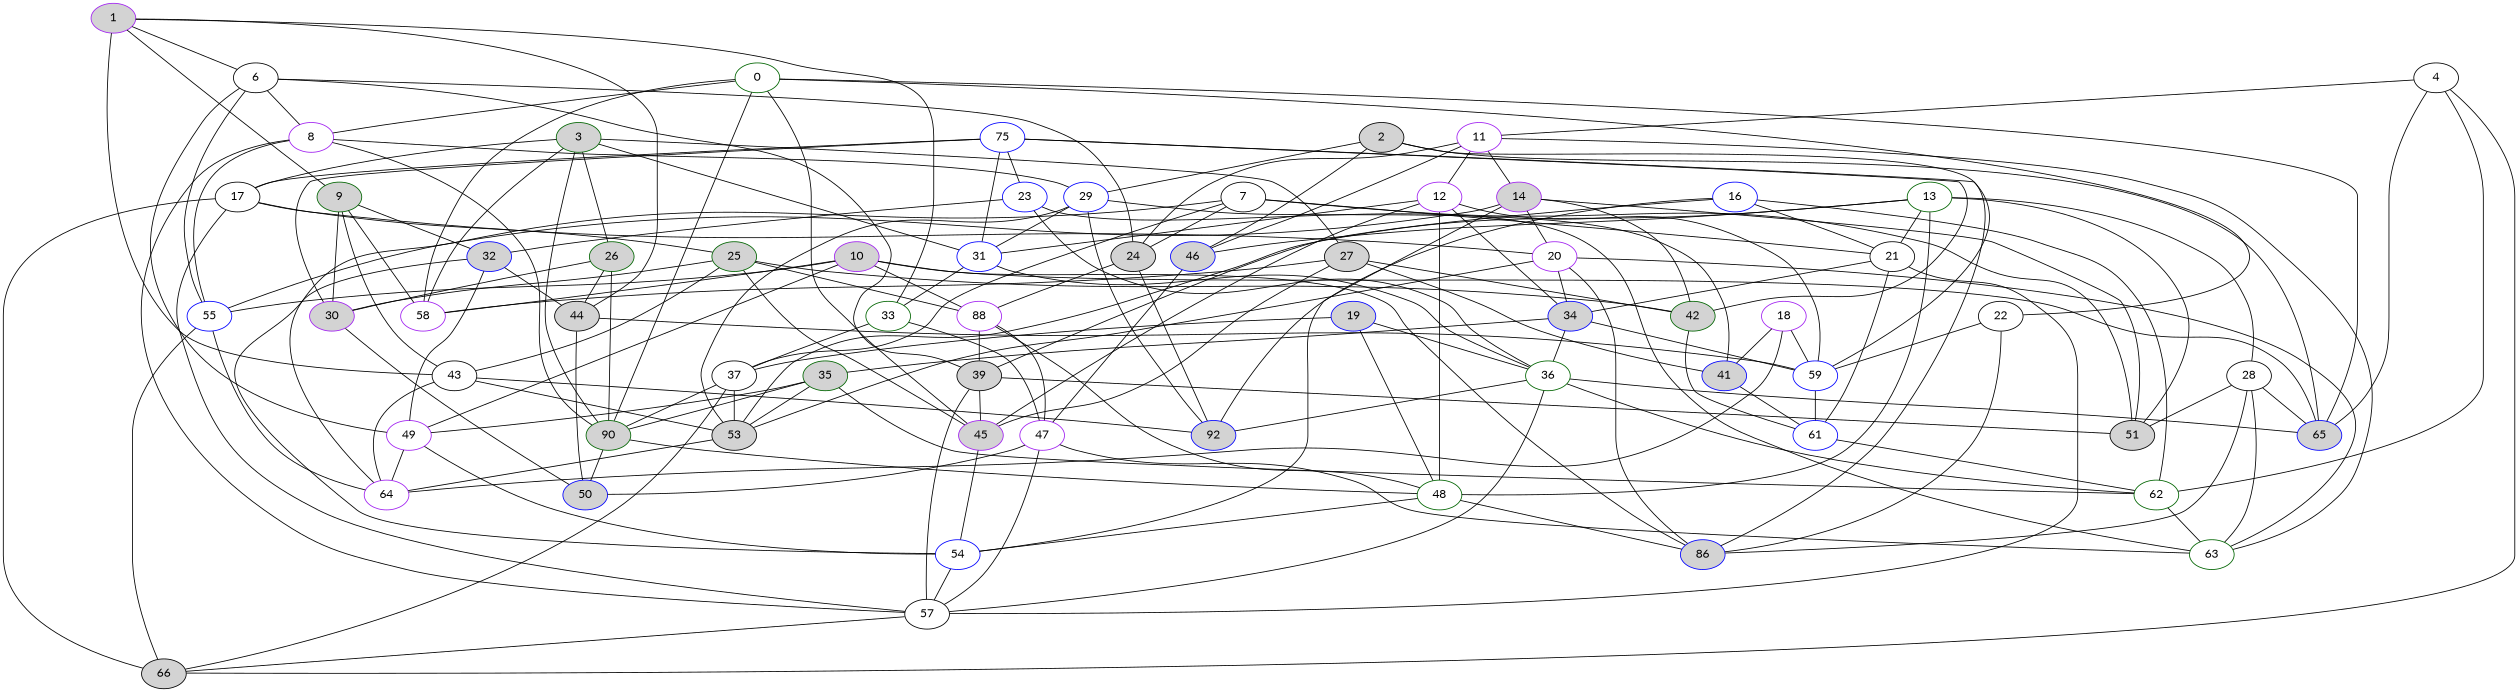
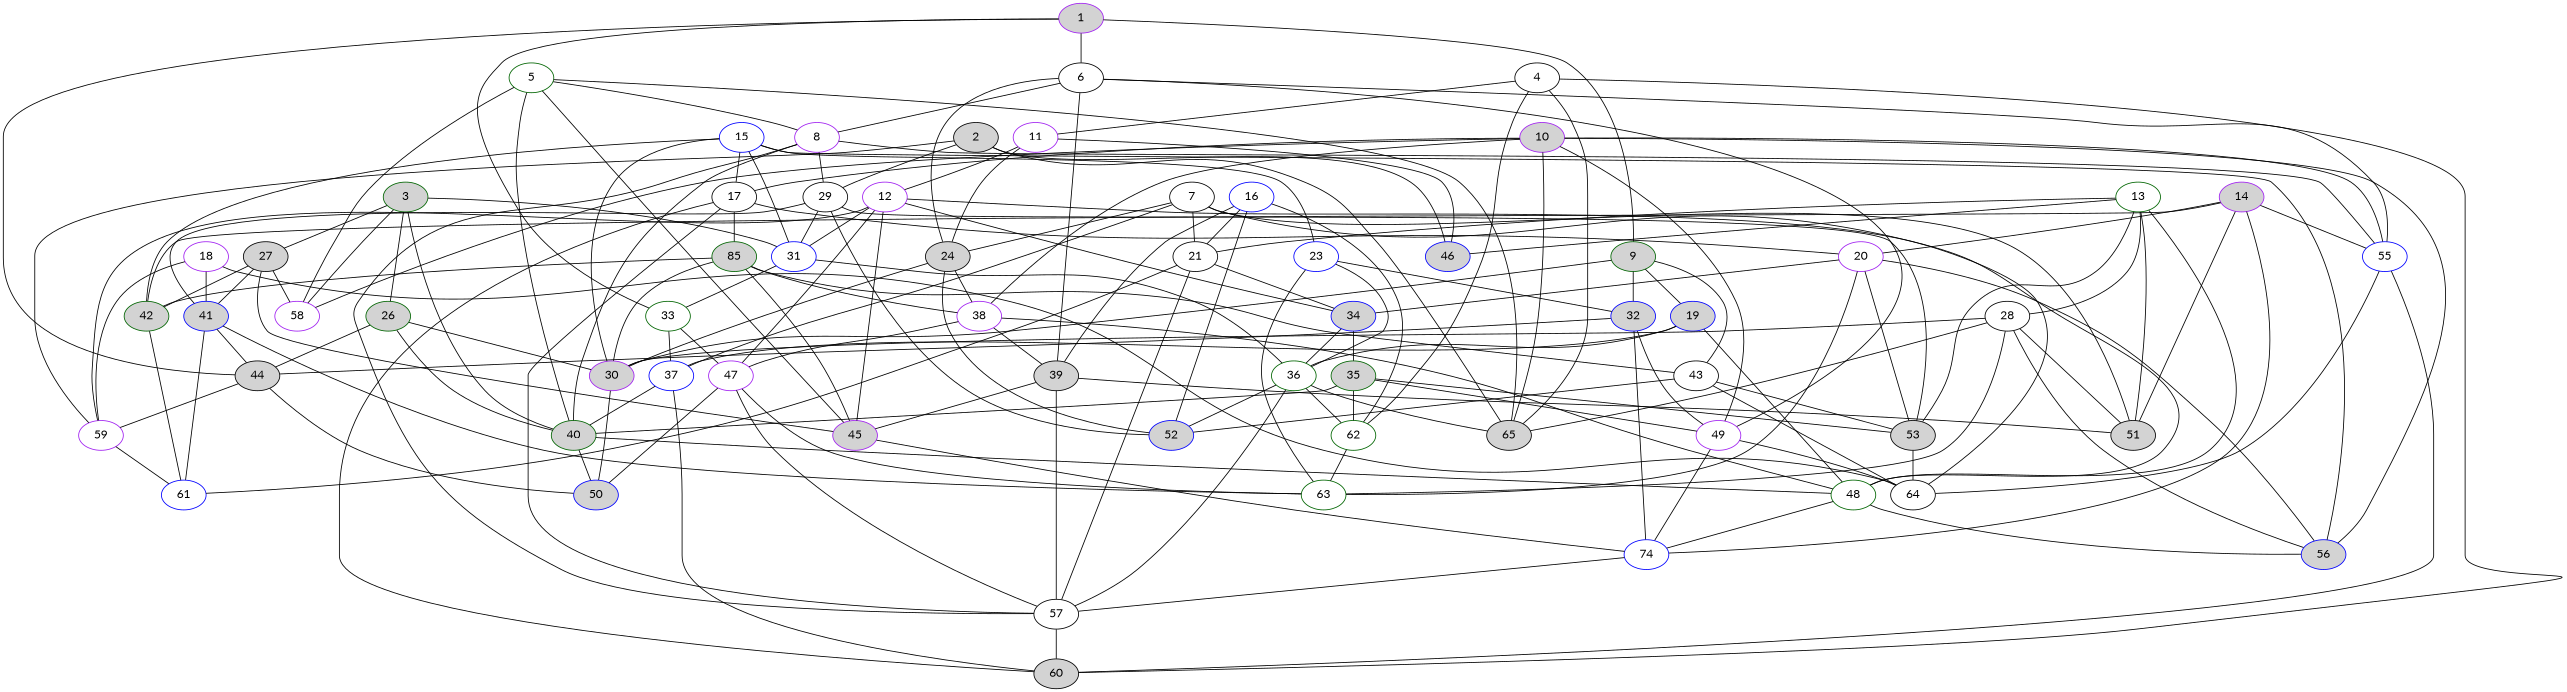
(757, 78) -> (531, 78)
(1002, 137) -> (742, 137)
(404, 155) -> (945, 165)
(1499, 167) -> none
(2102, 175) -> (750, 473)
(1086, 197) -> (825, 197)
(734, 257) -> (734, 257)
(386, 264) -> (1663, 286)
(162, 309) -> none
none -> (770, 314)
(979, 316) -> (979, 316)
(2001, 316) -> none
none -> (1476, 334)
none -> (232, 346)
(1693, 346) -> none
(1101, 365) -> (806, 291)
(734, 376) -> (671, 376)
(1815, 376) -> (101, 435)
(734, 406) -> none
(608, 435) -> (574, 435)
(1214, 435) -> (1171, 435)
(2319, 435) -> (1509, 435)
(1986, 465) -> none
(387, 495) -> (1913, 495)
(958, 555) -> (1646, 555)
(1703, 555) -> (2324, 555)
(164, 674) -> (1056, 674)
